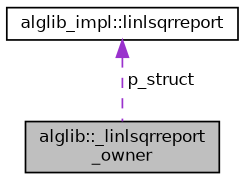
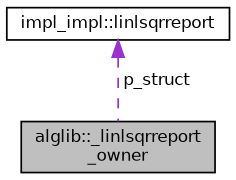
(122, 24) -> (118, 24)
